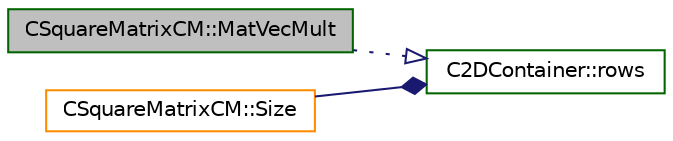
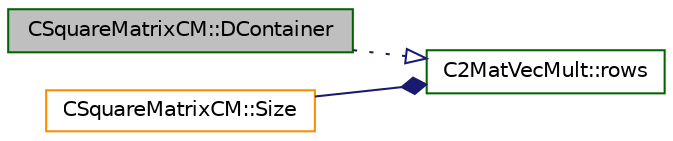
(181, 31) -> (181, 31)
(546, 72) -> (546, 72)
